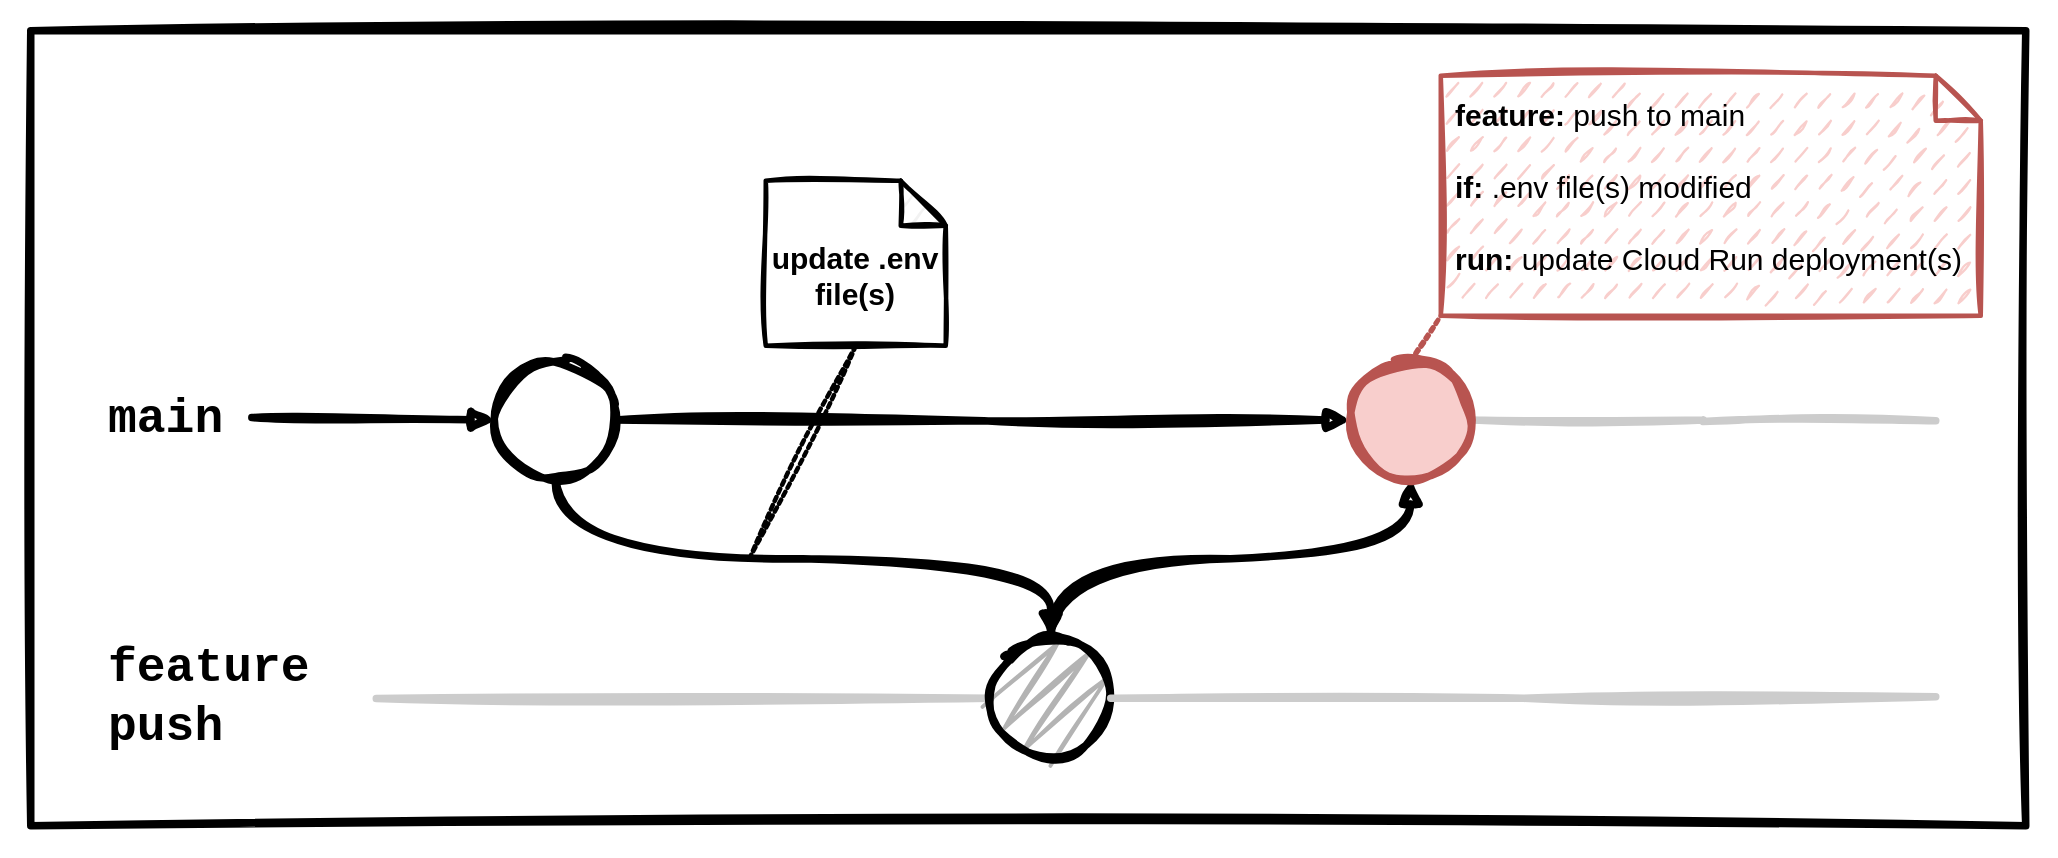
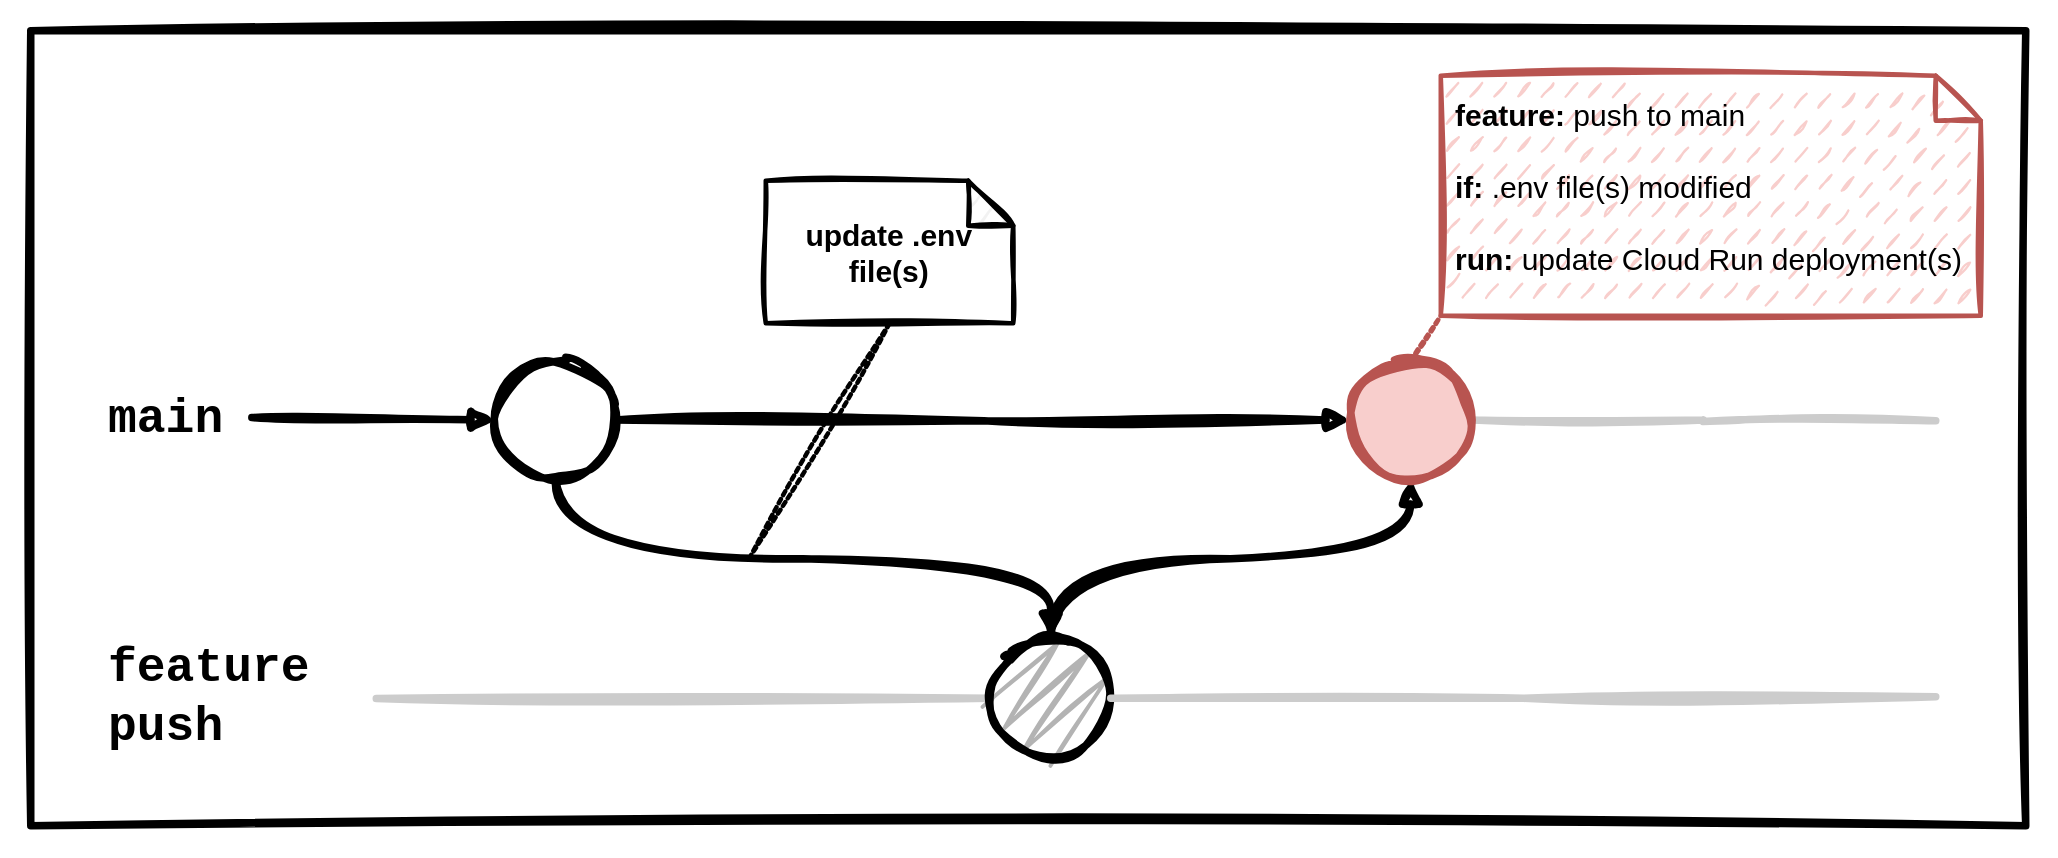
(856, 263) -> (890, 252)
